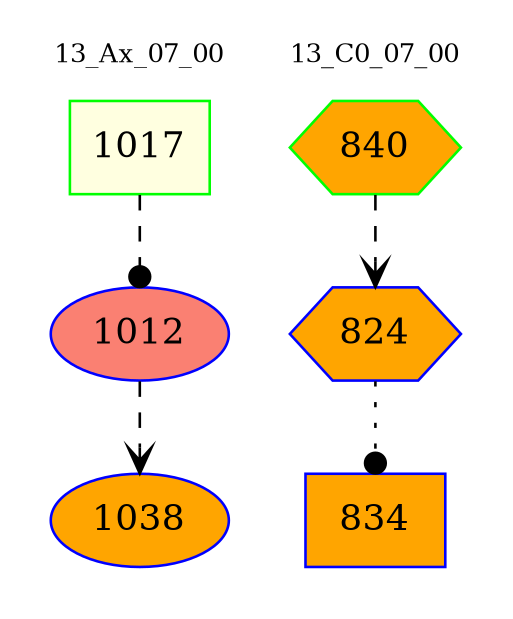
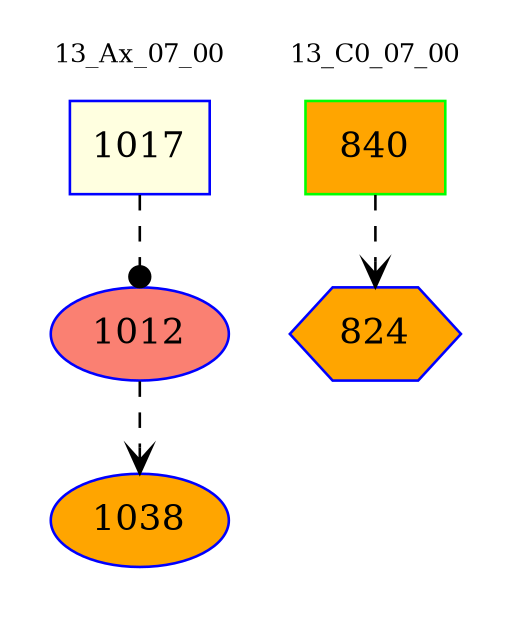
(140, 148) -> (140, 148)
(375, 148) -> (375, 148)
(375, 520) -> none
